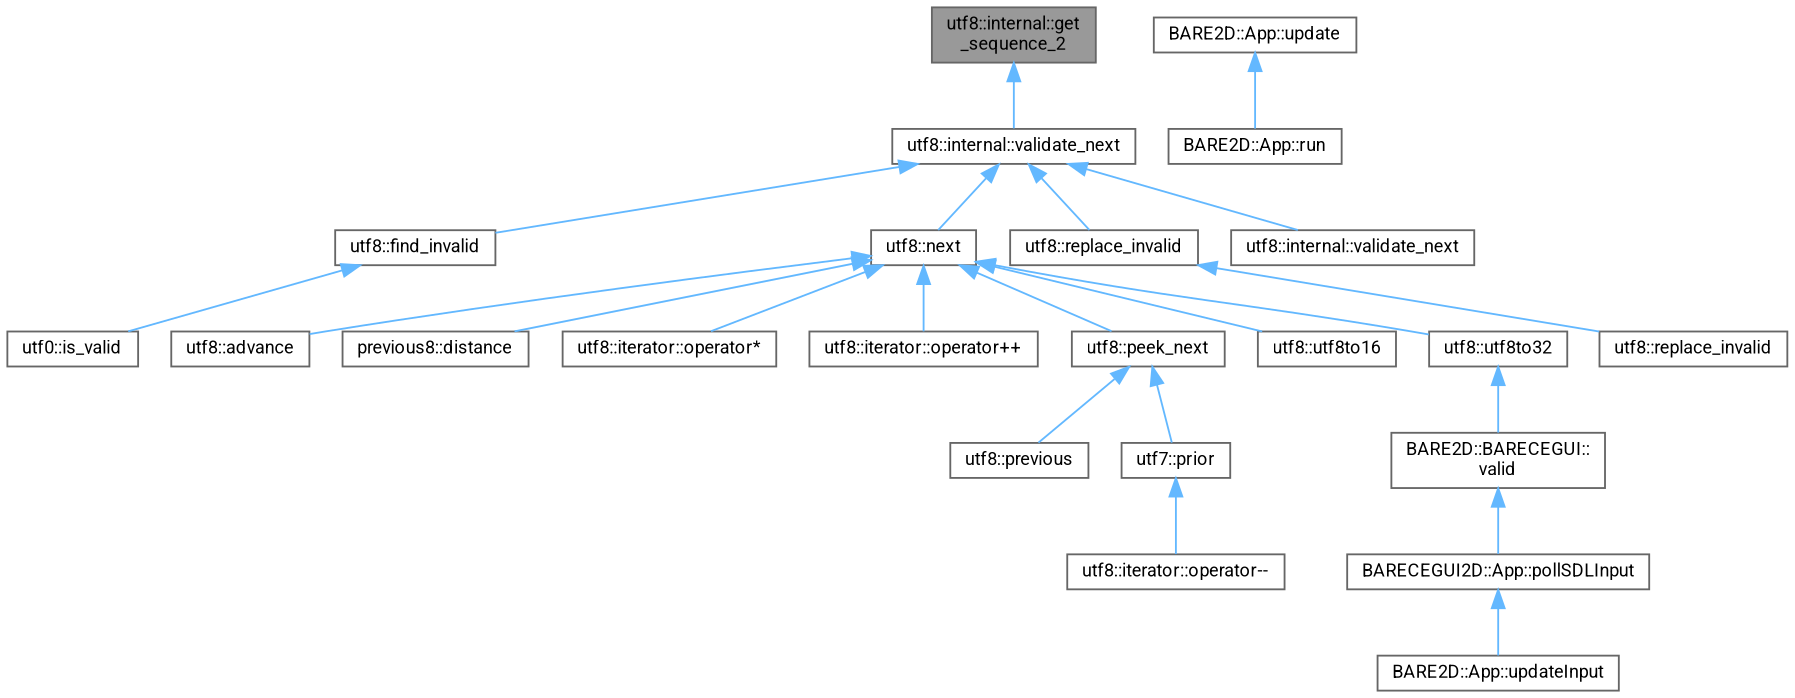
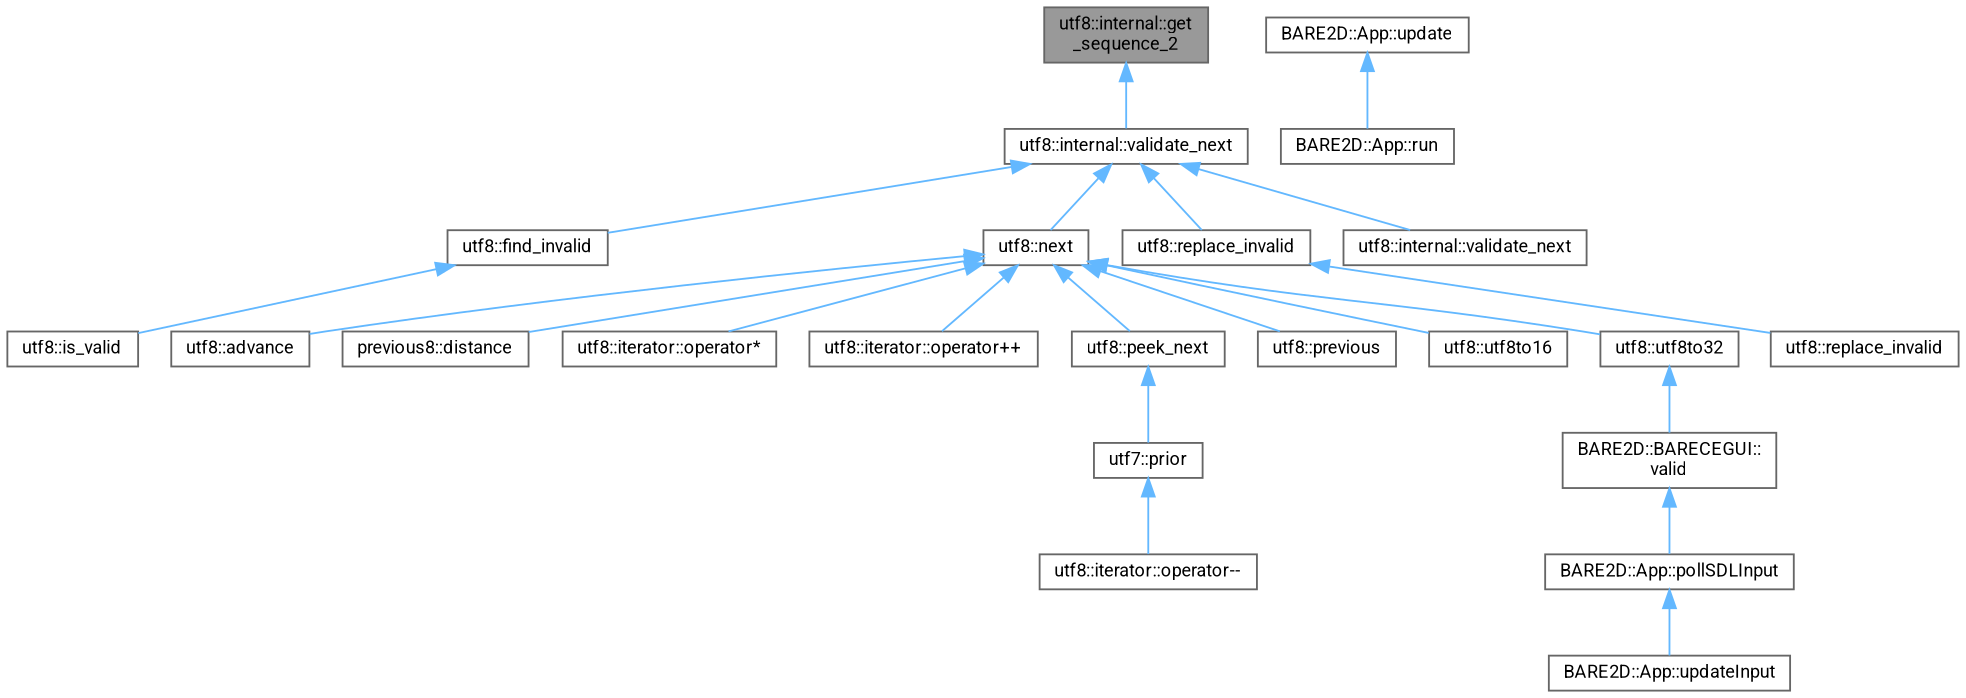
(73, 349) -> (73, 349)
(1077, 411) -> (1190, 301)
(1498, 572) -> (1669, 572)
